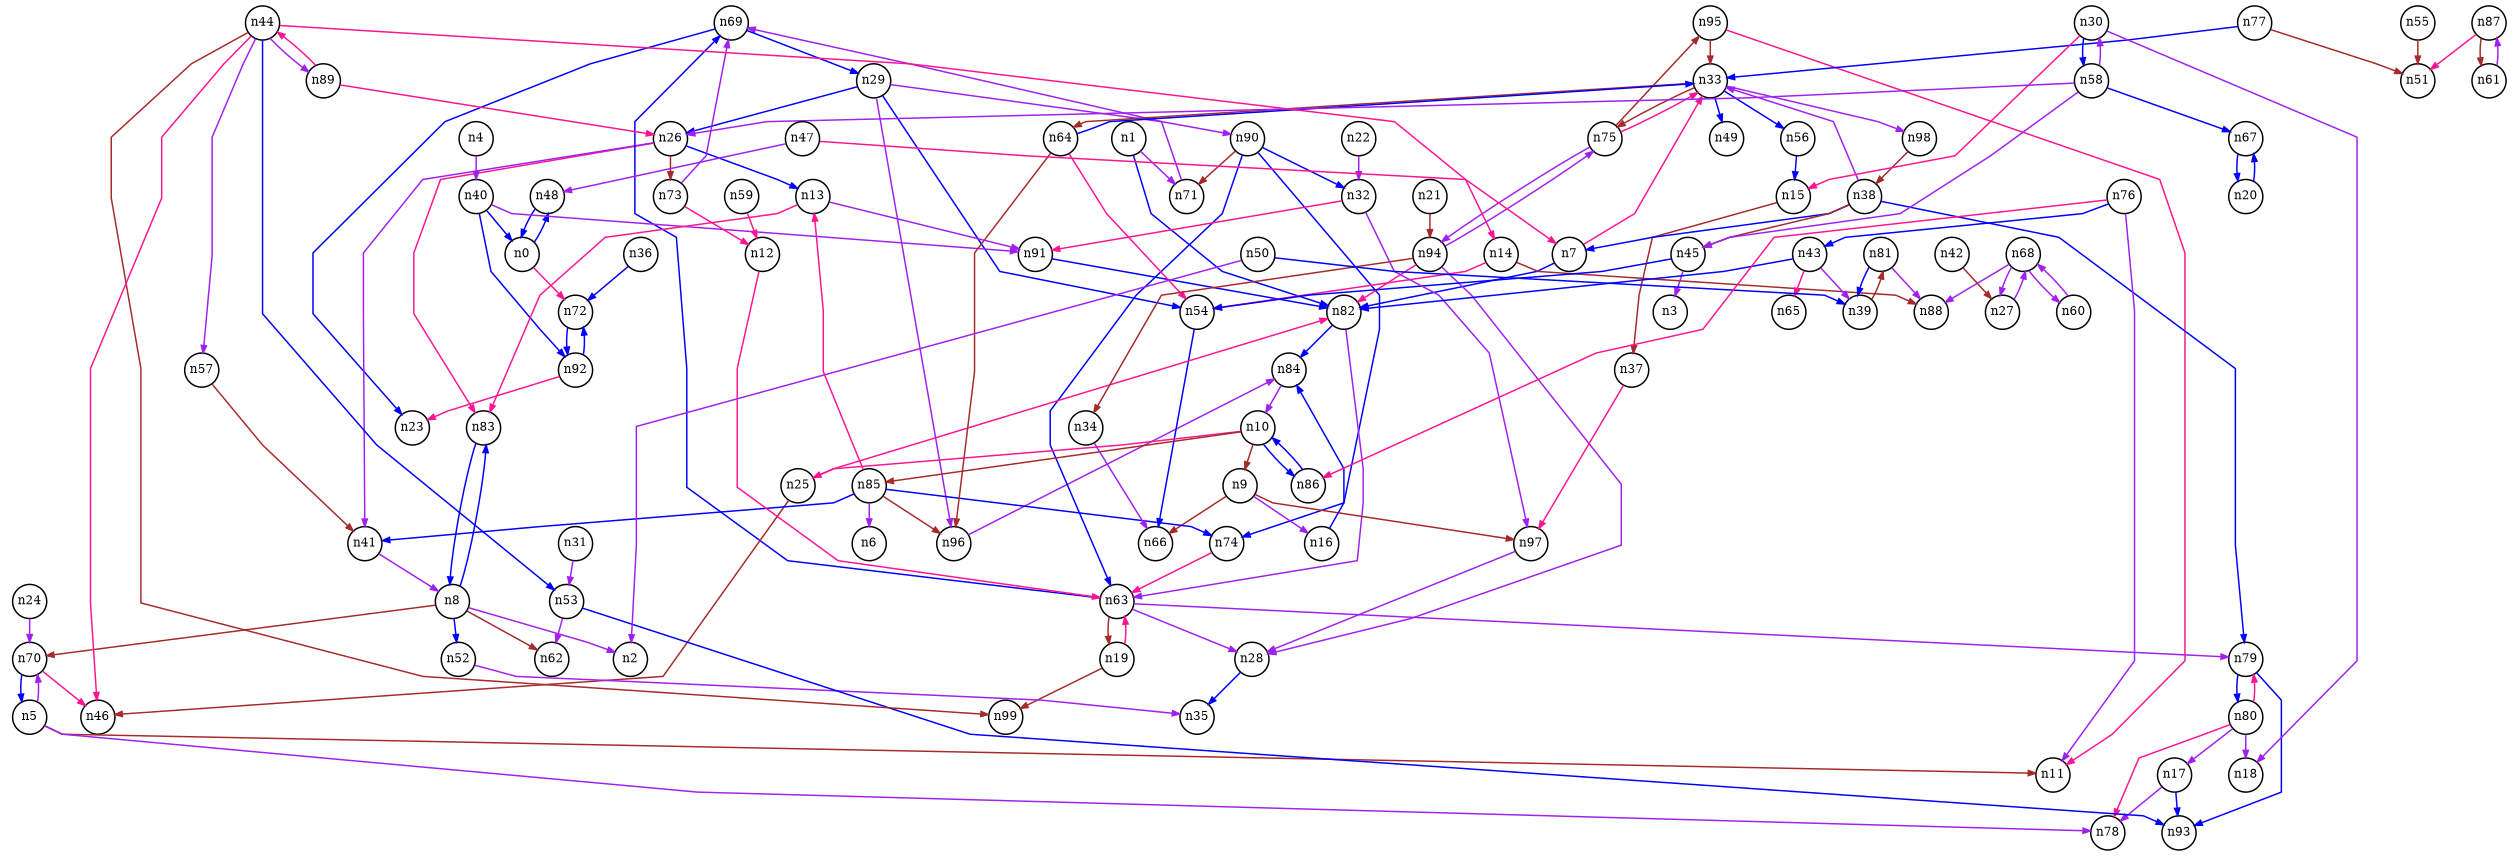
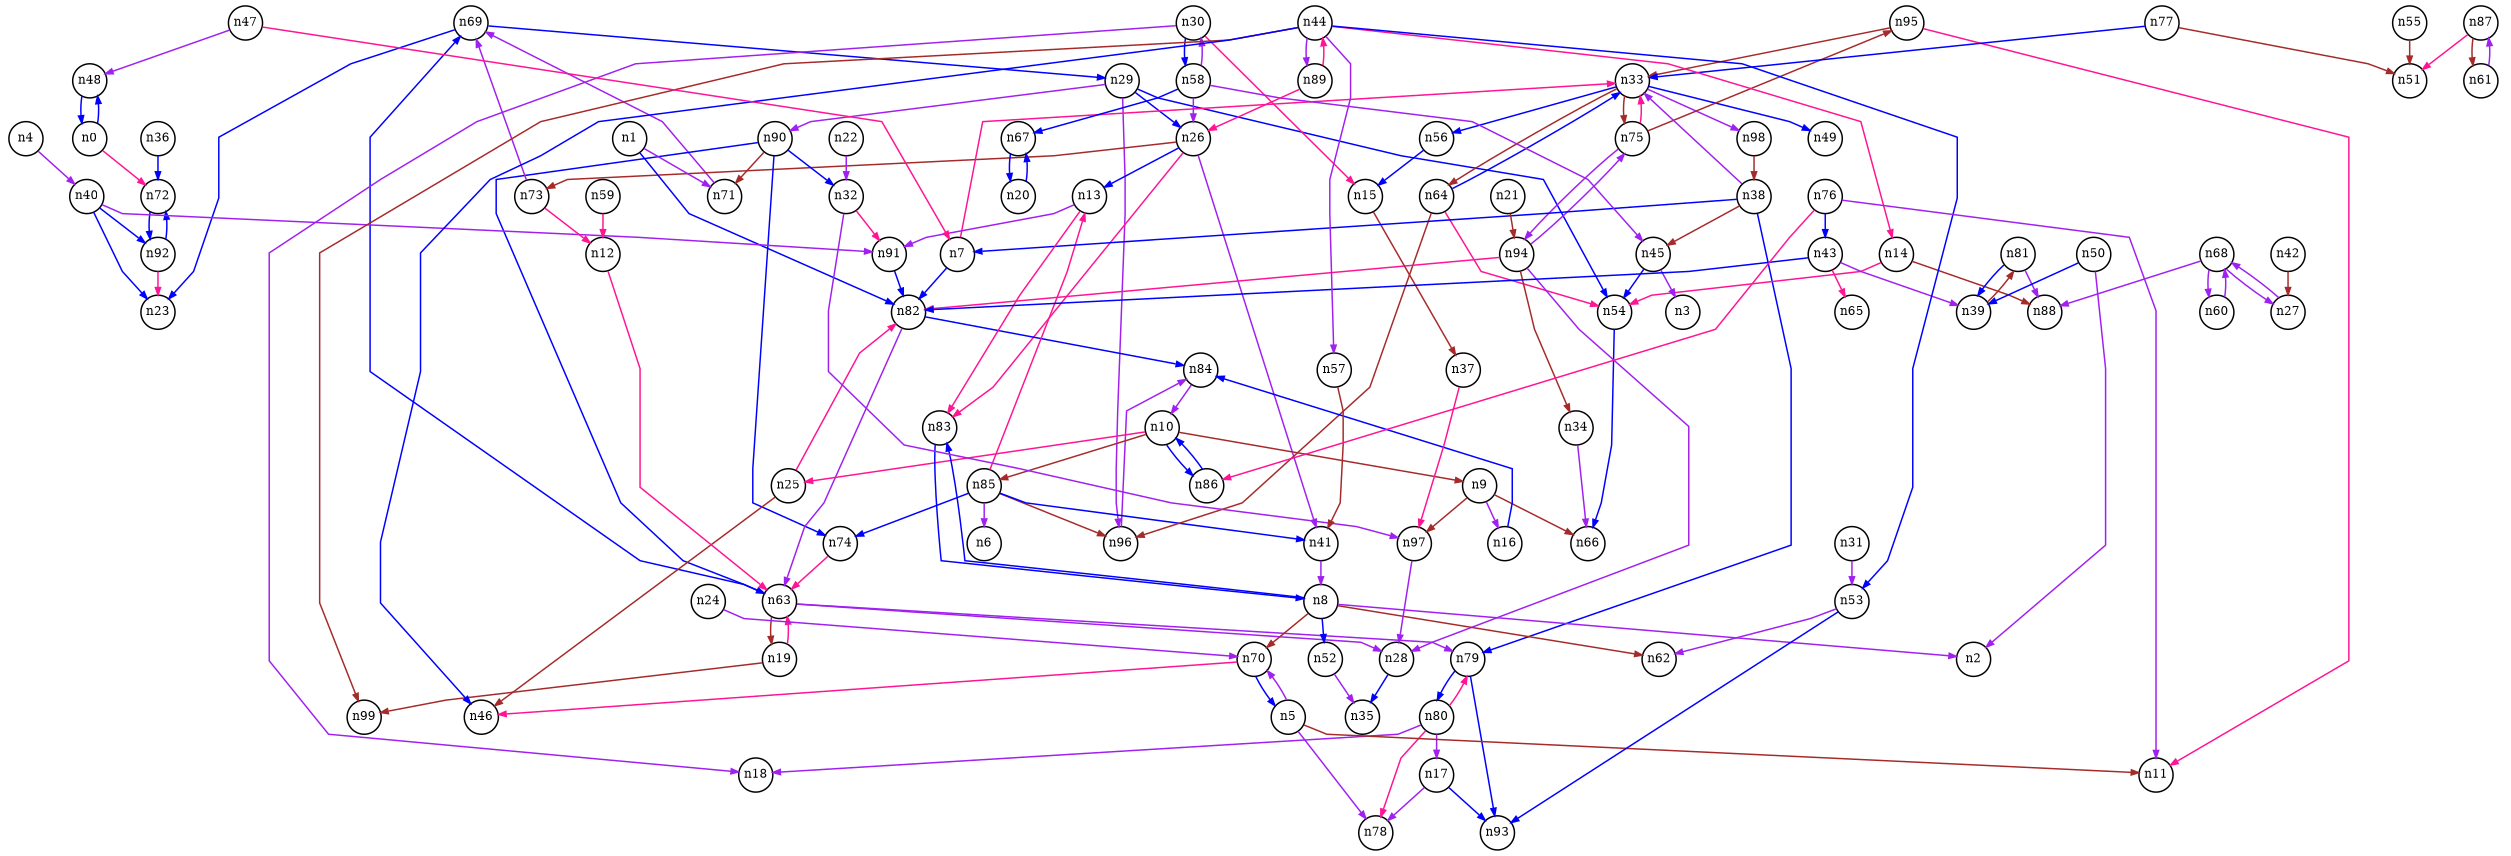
(497, 223) -> (114, 255)
(101, 342) -> (599, 122)
